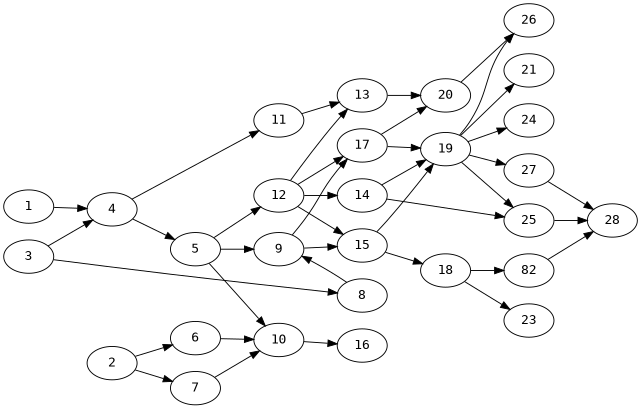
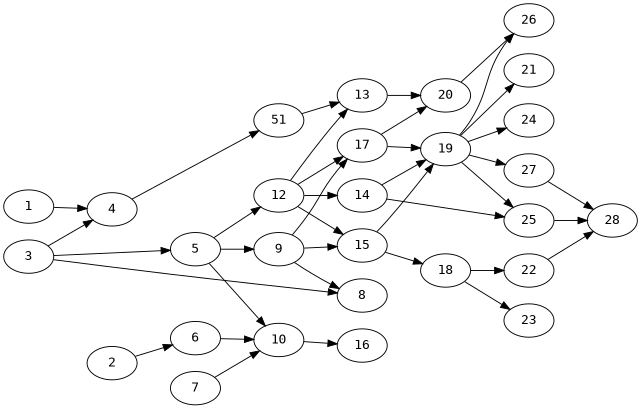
(279, 120) -> (279, 120)
(149, 227) -> (108, 253)
(329, 271) -> (312, 274)
(529, 271) -> (529, 271)
(149, 374) -> none
